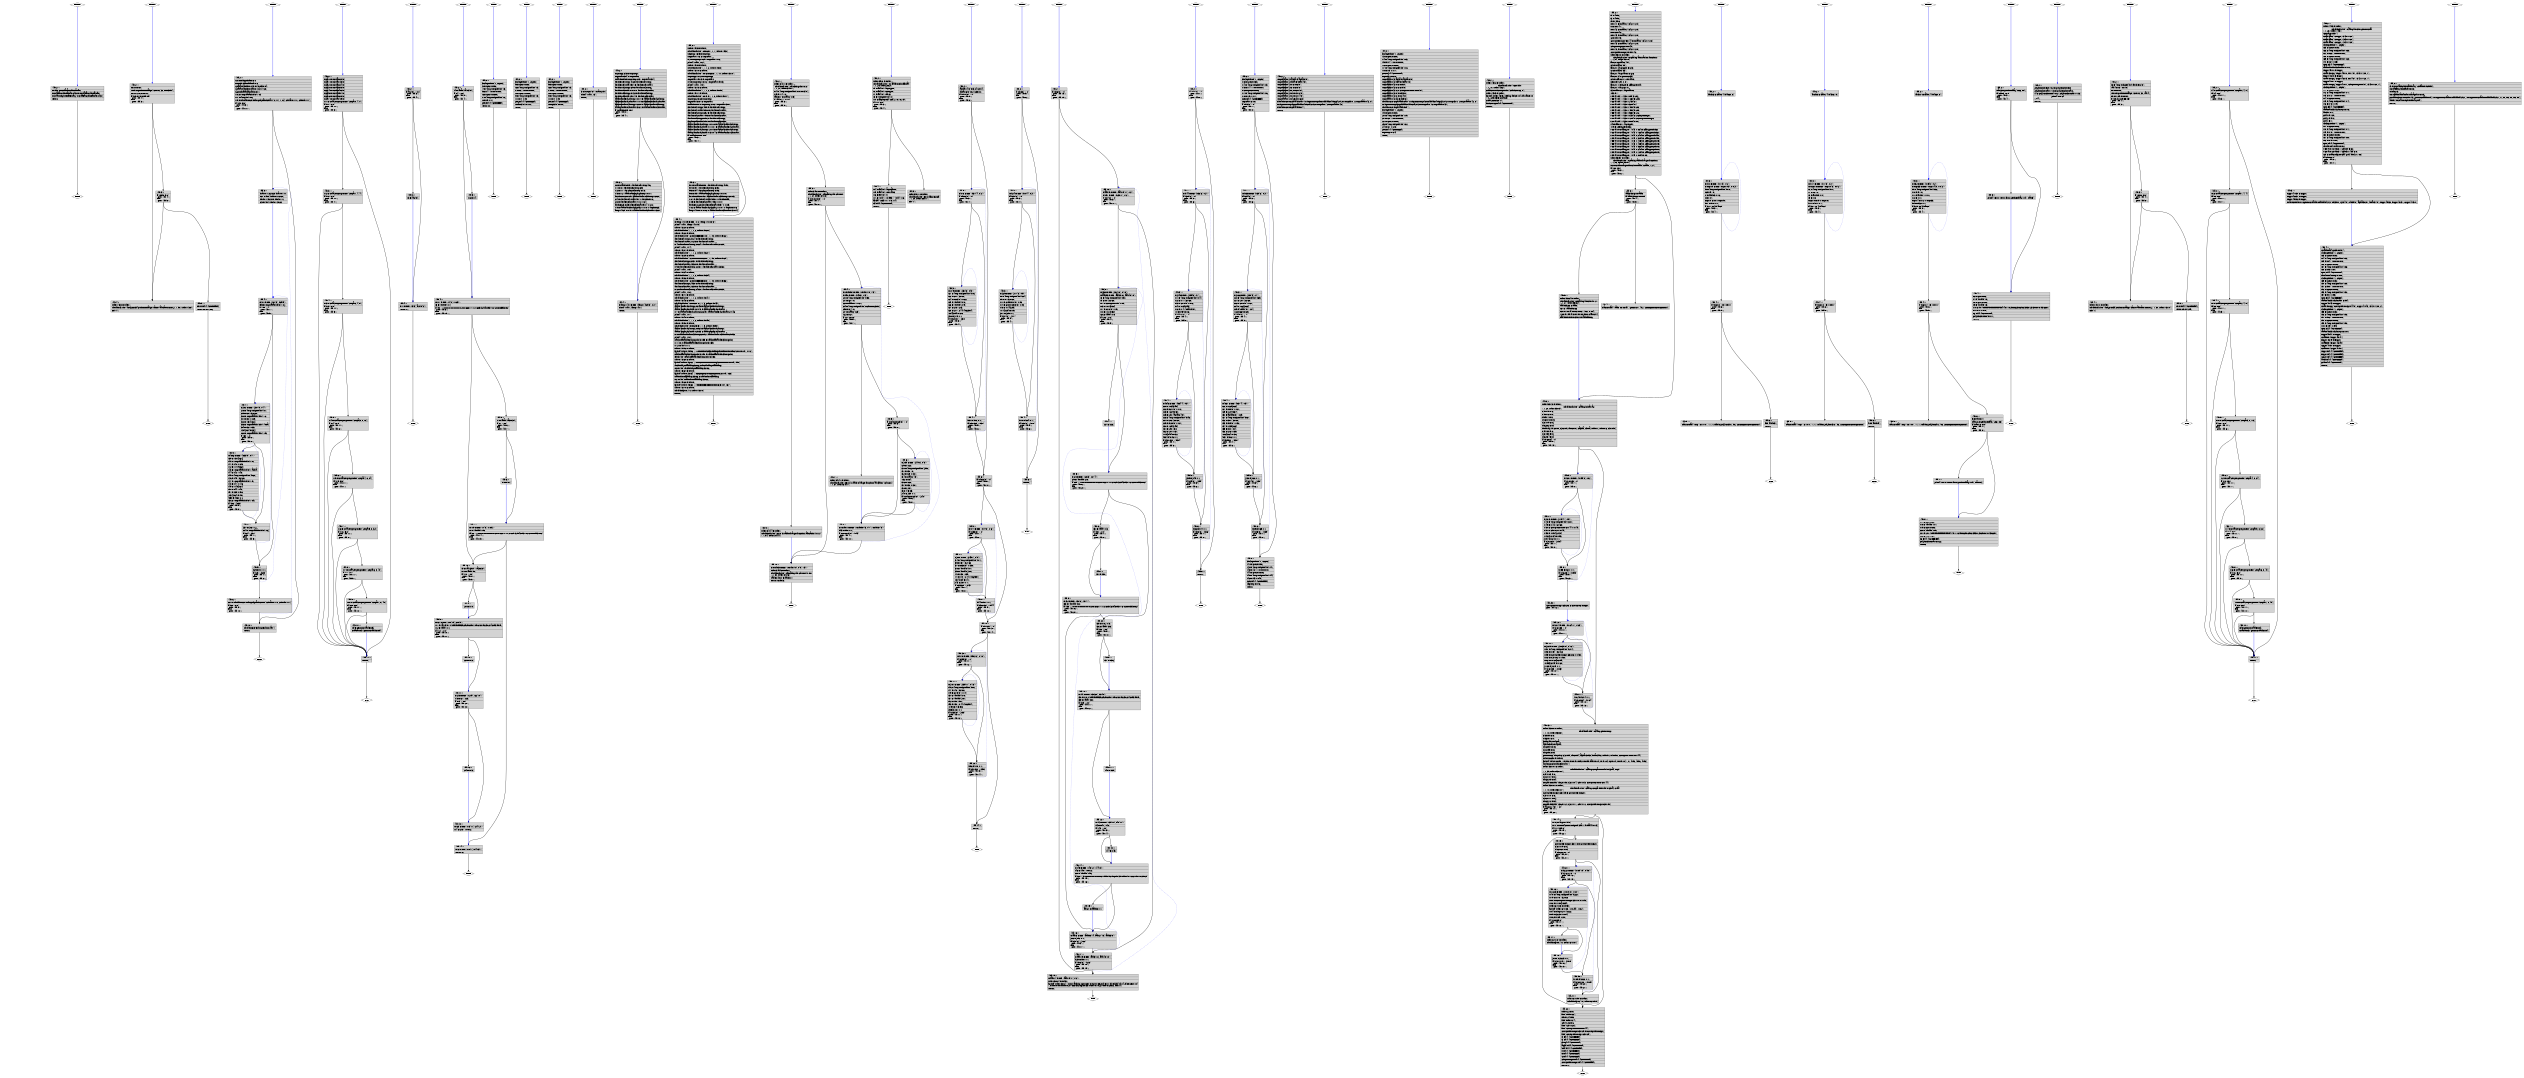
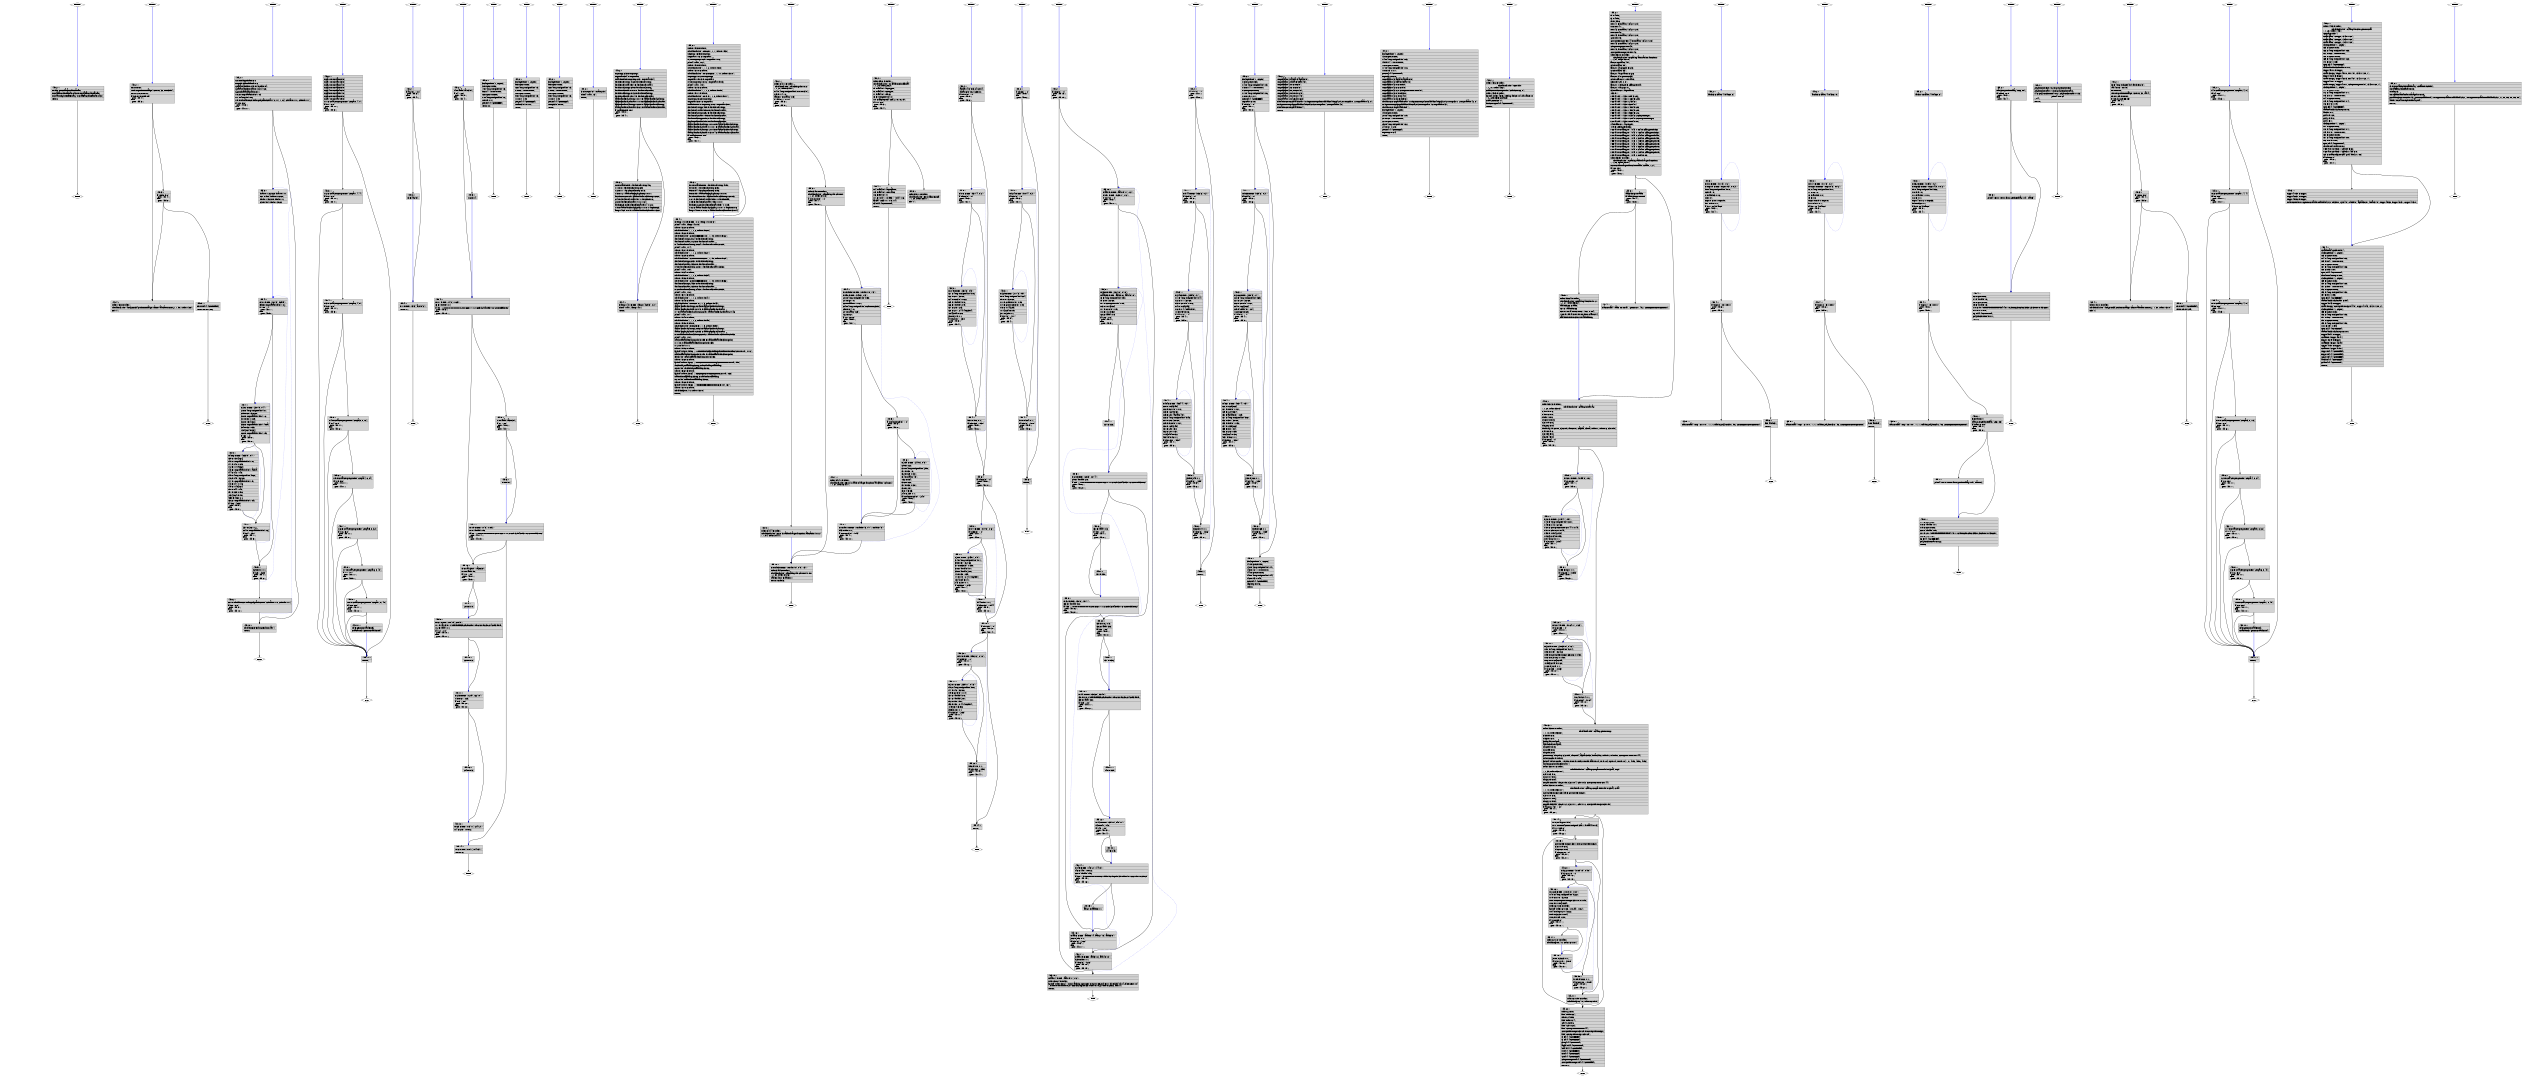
(1567, 605) -> none
